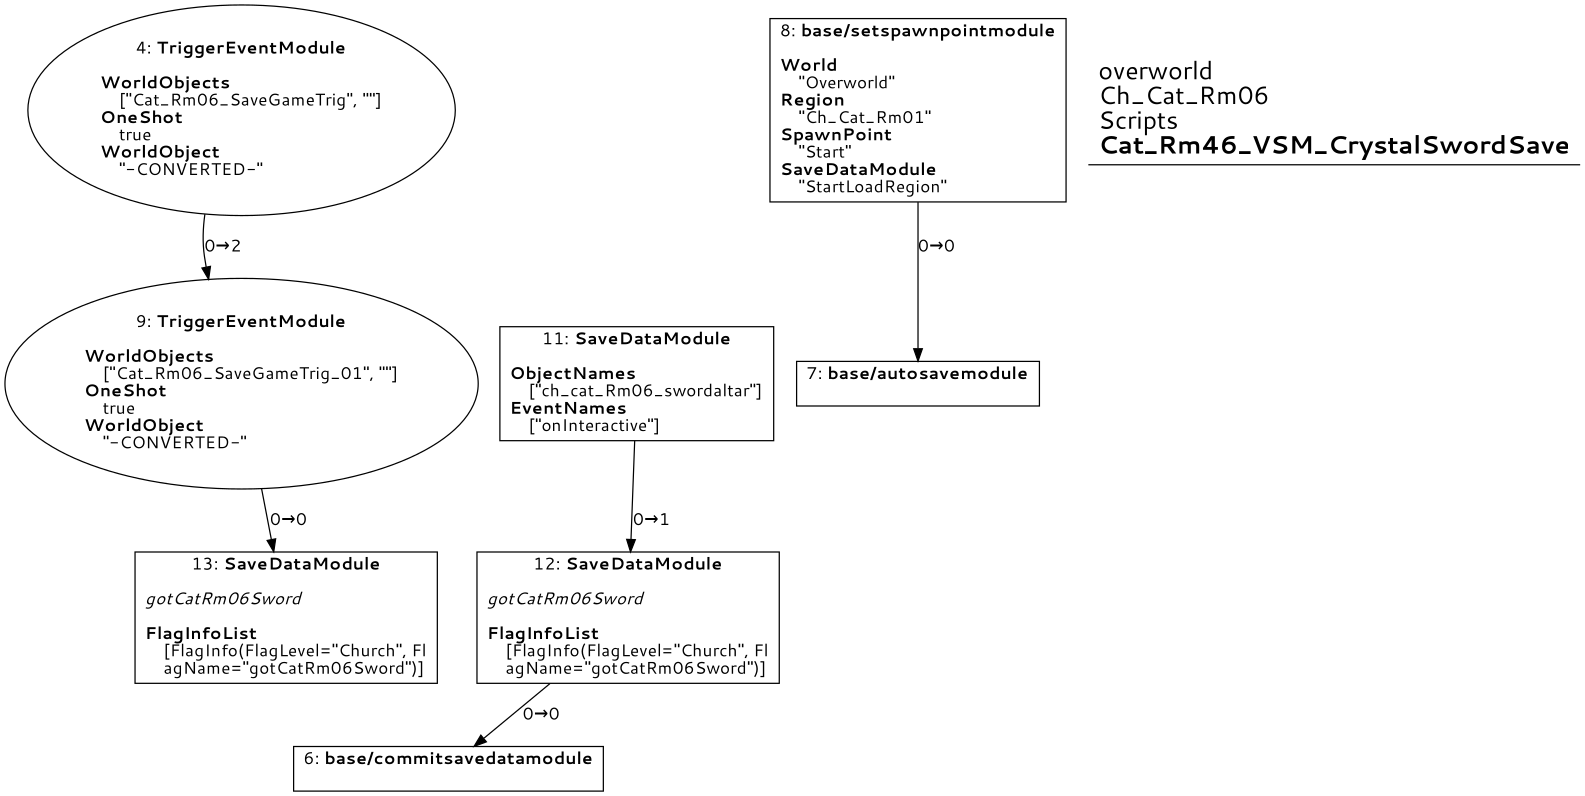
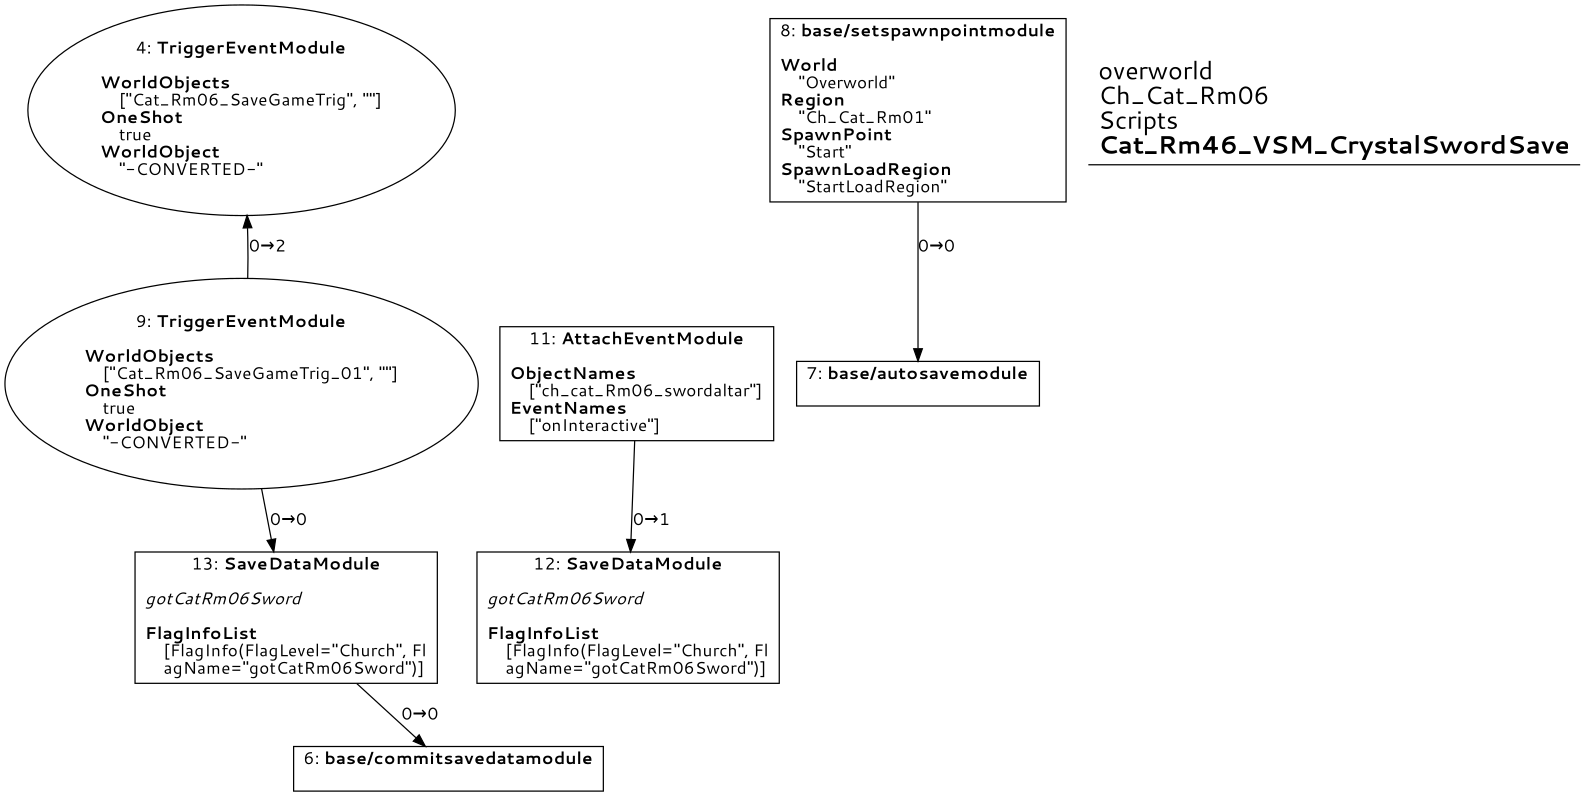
(859, 170) -> (866, 170)
(203, 241) -> (248, 253)
(653, 339) -> (653, 339)
(517, 711) -> (386, 711)
